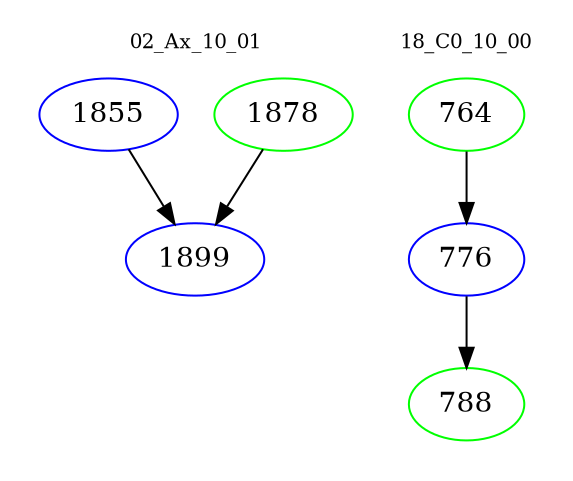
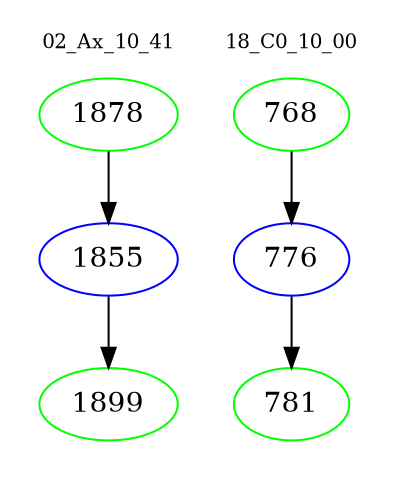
(196, 43) -> (109, 43)
(467, 115) -> (292, 115)
(245, 178) -> (109, 177)
(195, 259) -> (109, 404)
(467, 404) -> (292, 404)
